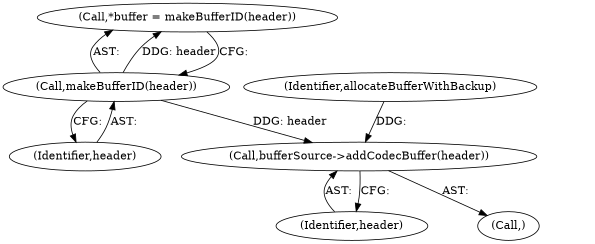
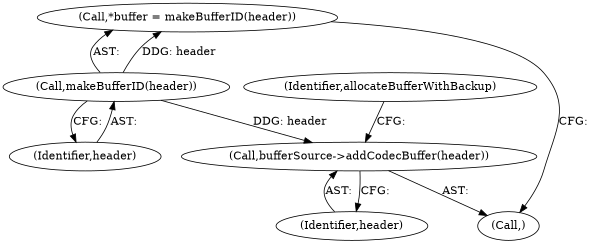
(215, 59) -> (511, 52)
(393, 122) -> (393, 122)
